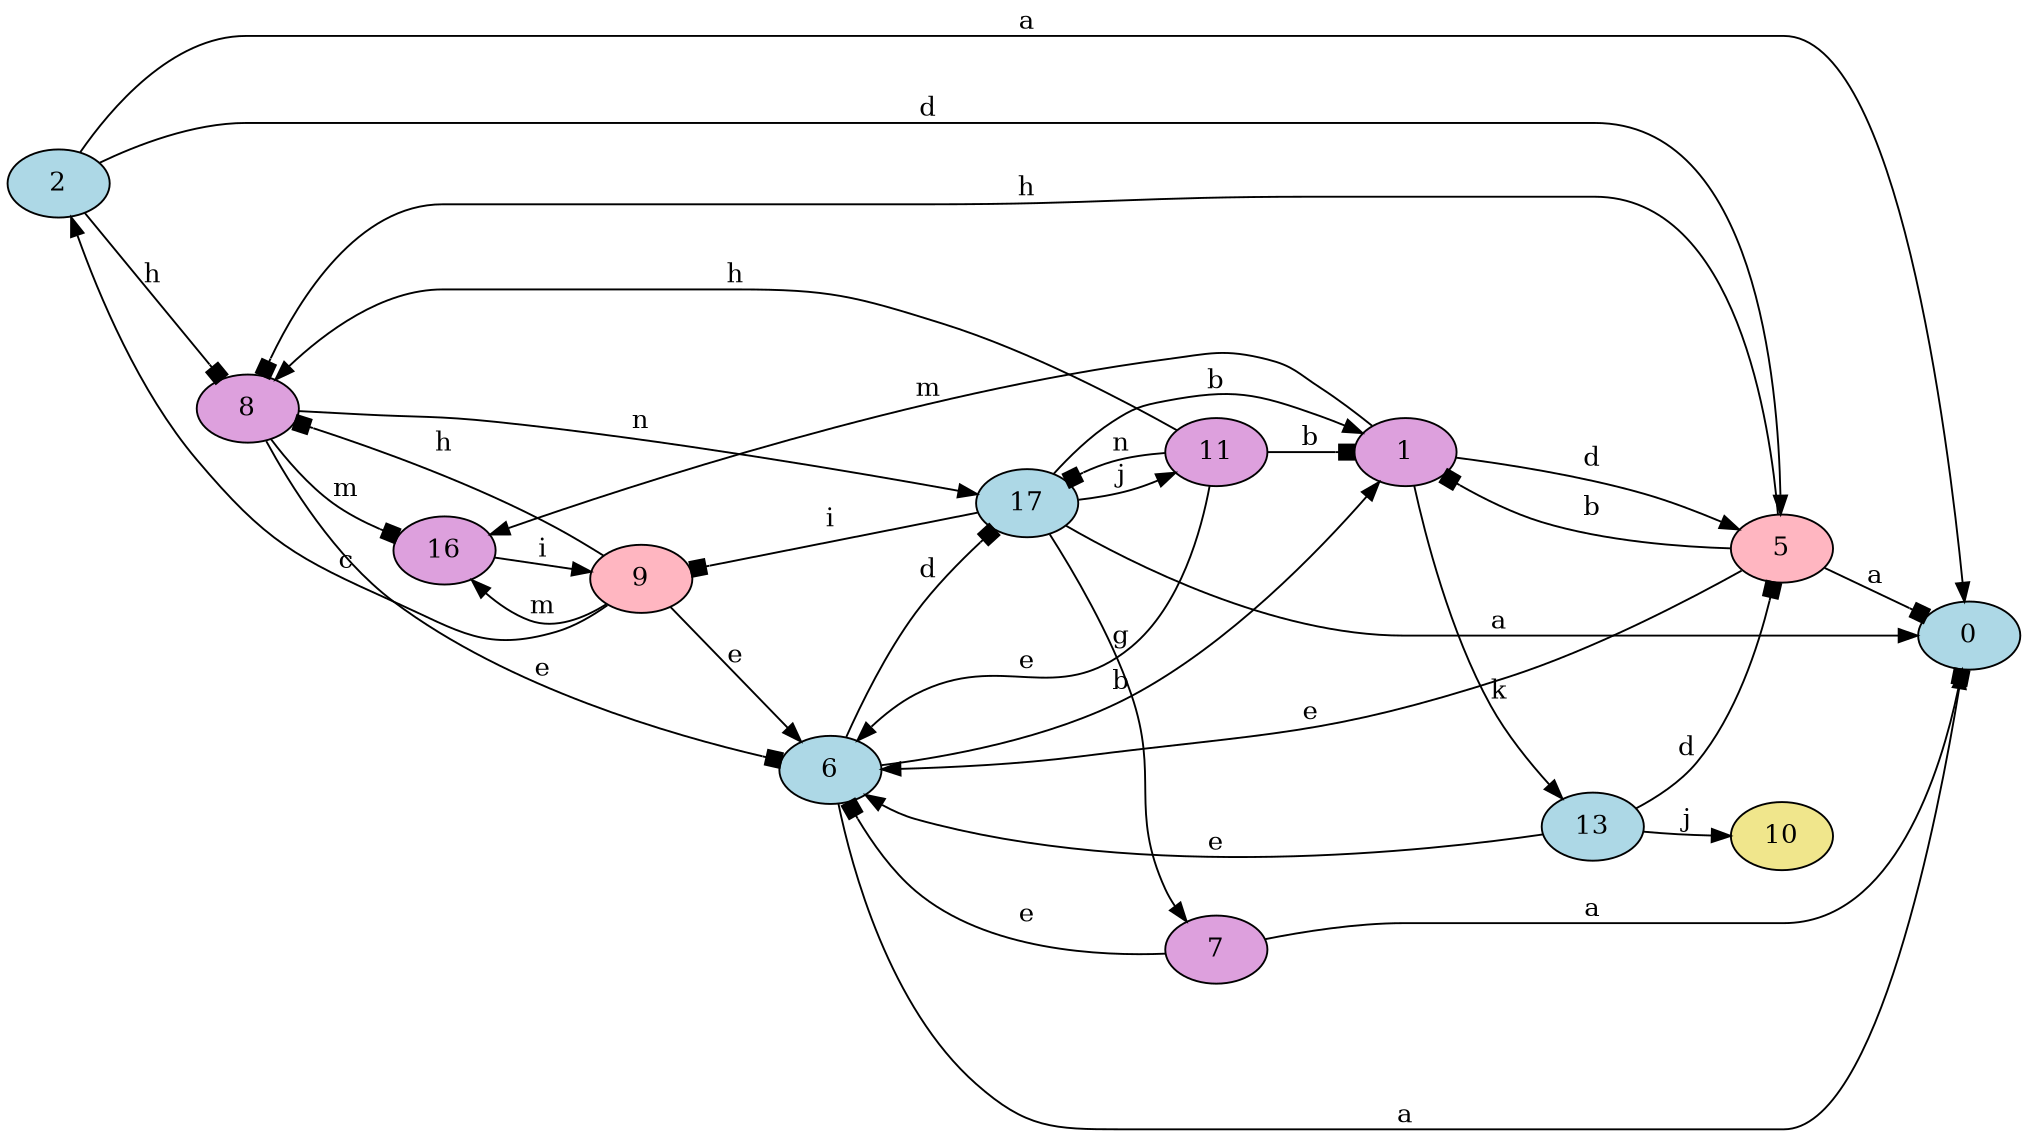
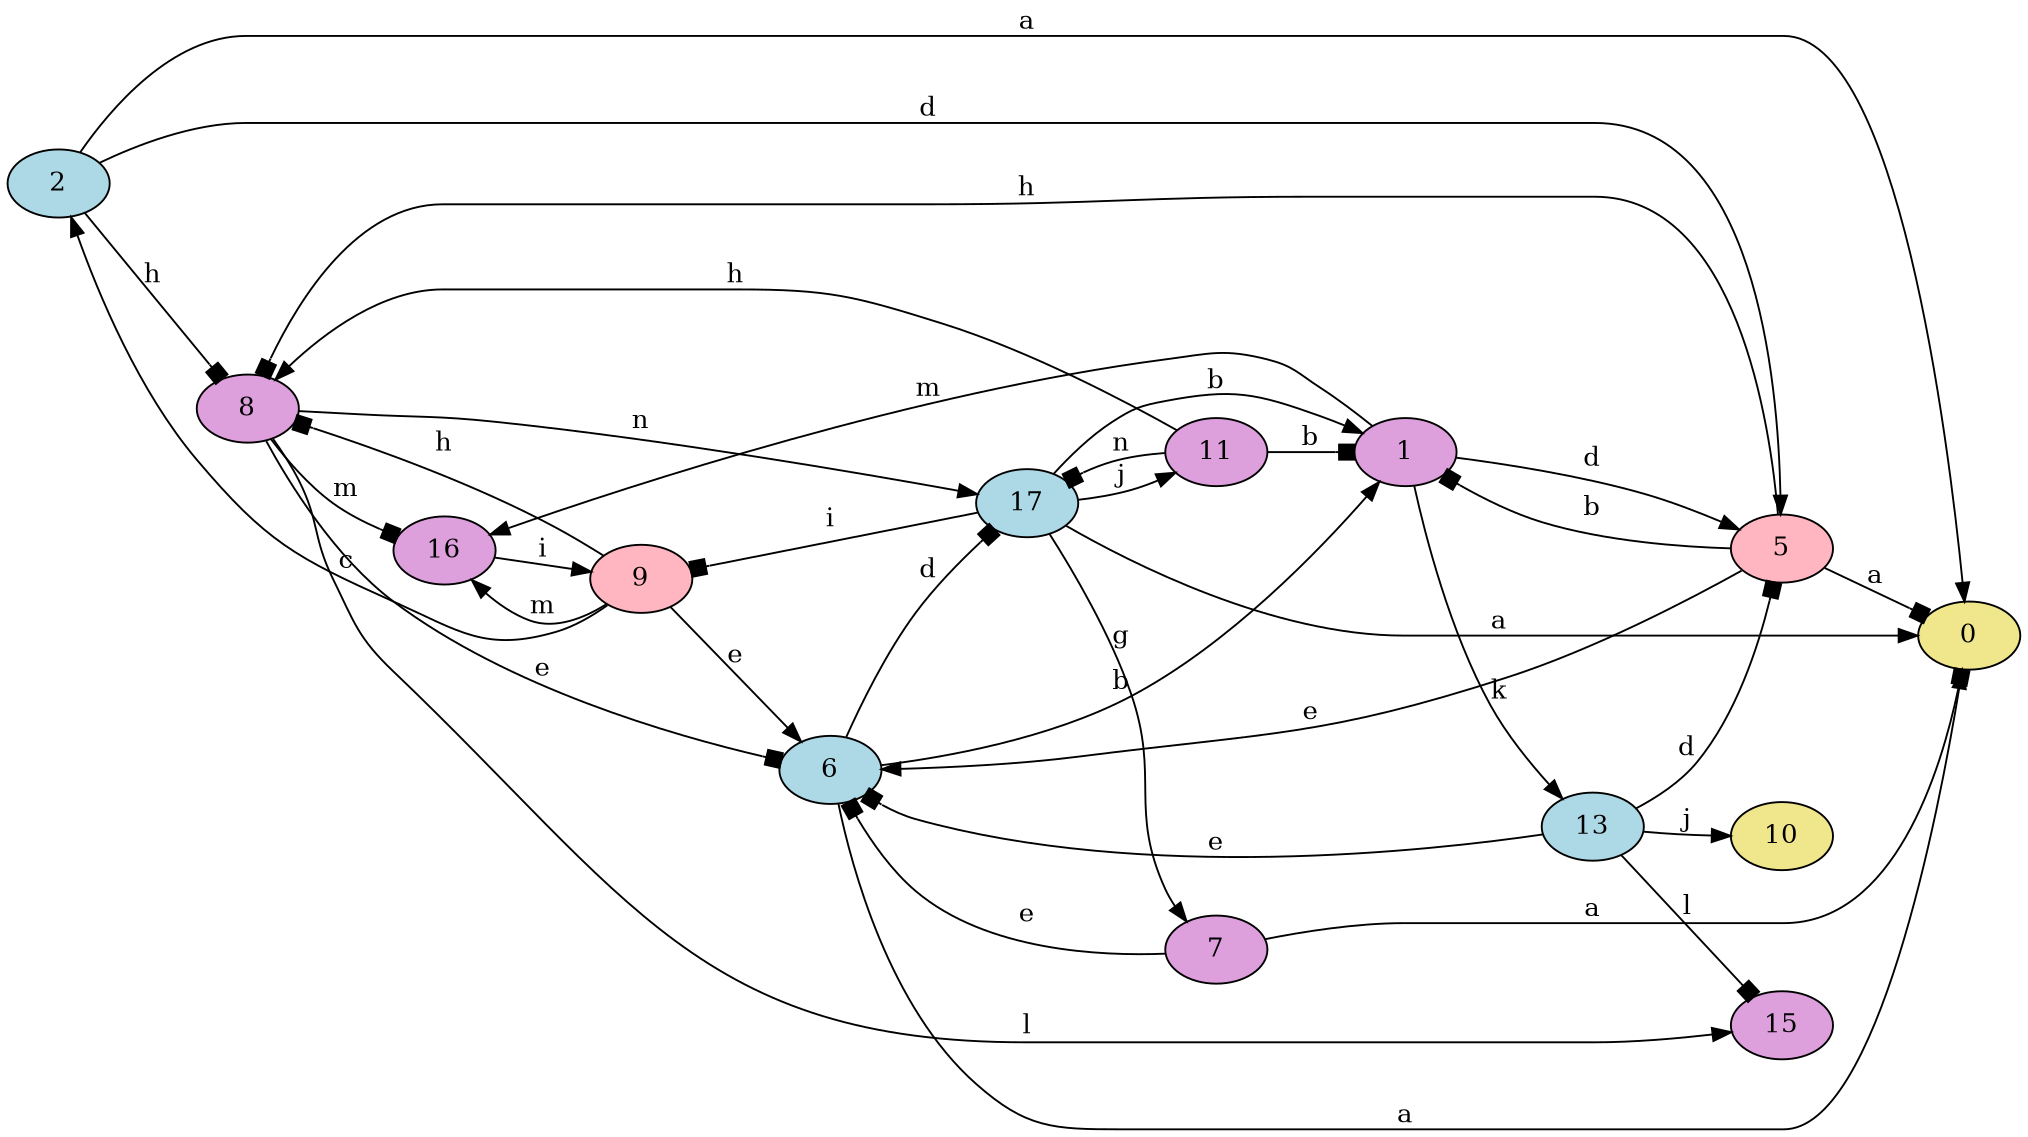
(1969, 636) -> (1969, 636)
(1088, 671) -> none
(1210, 856) -> (1210, 856)
none -> (1782, 1025)
